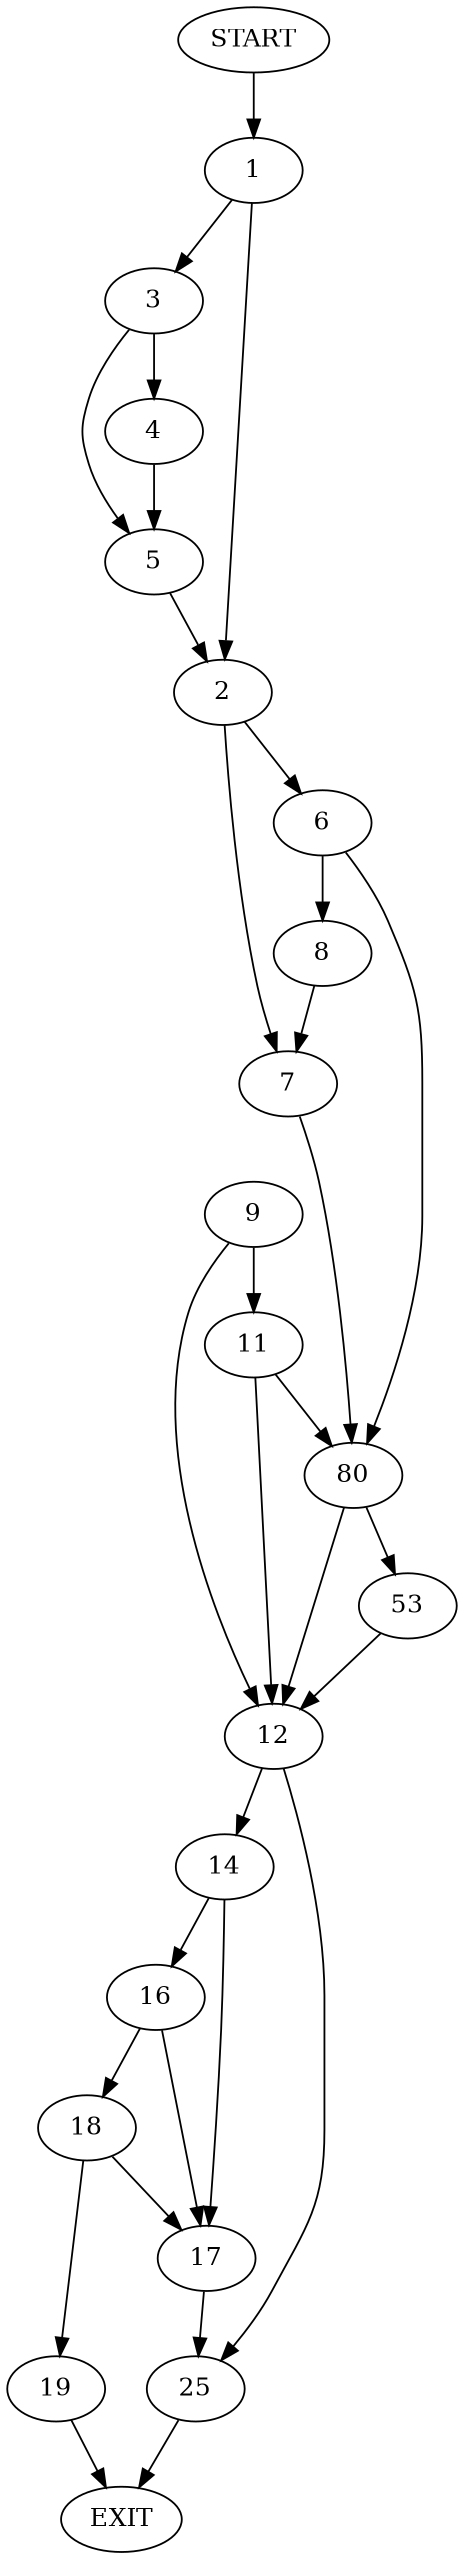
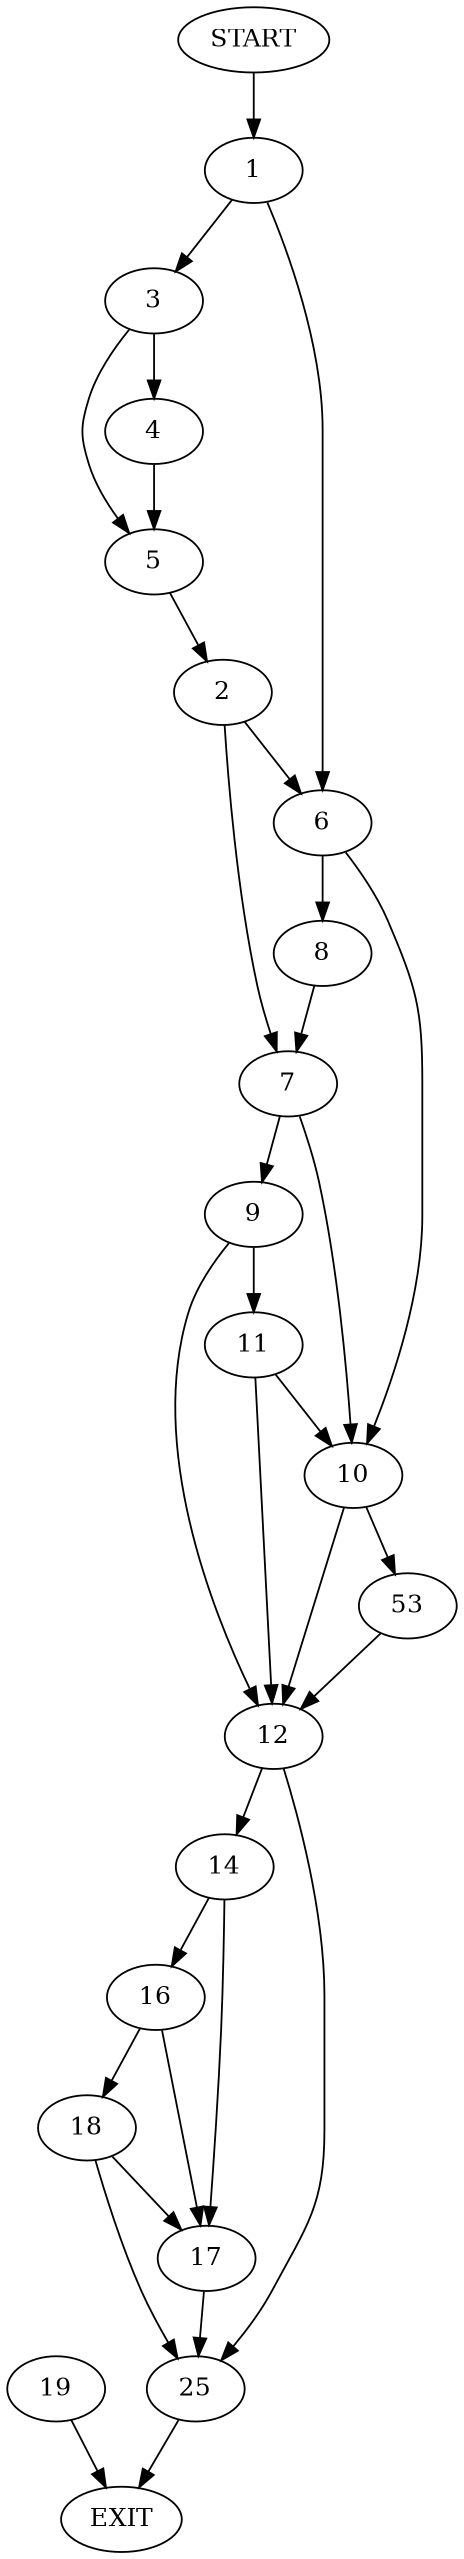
(239, 422) -> (323, 483)
none -> (273, 1140)
(353, 1475) -> (353, 1475)
(73, 2249) -> (126, 2254)
